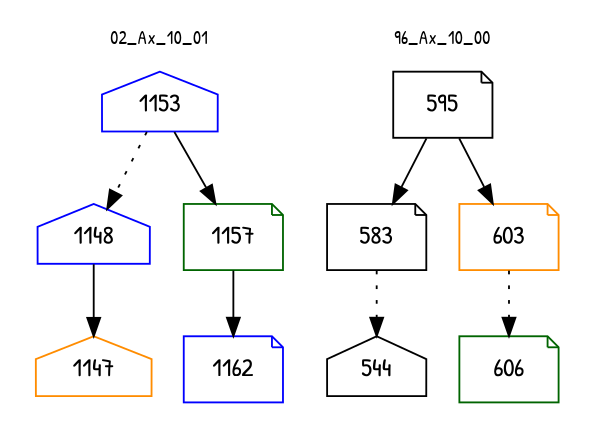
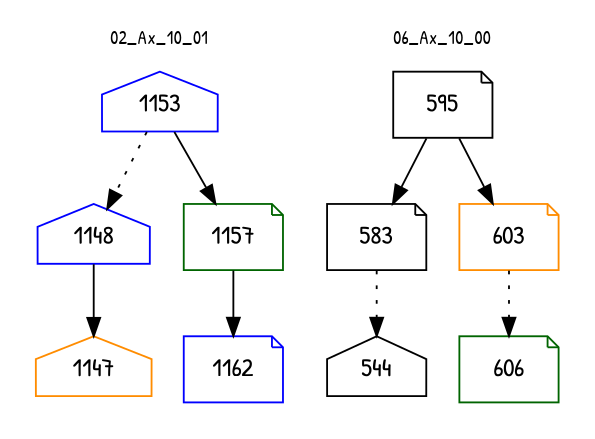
(443, 40) -> (443, 40)
